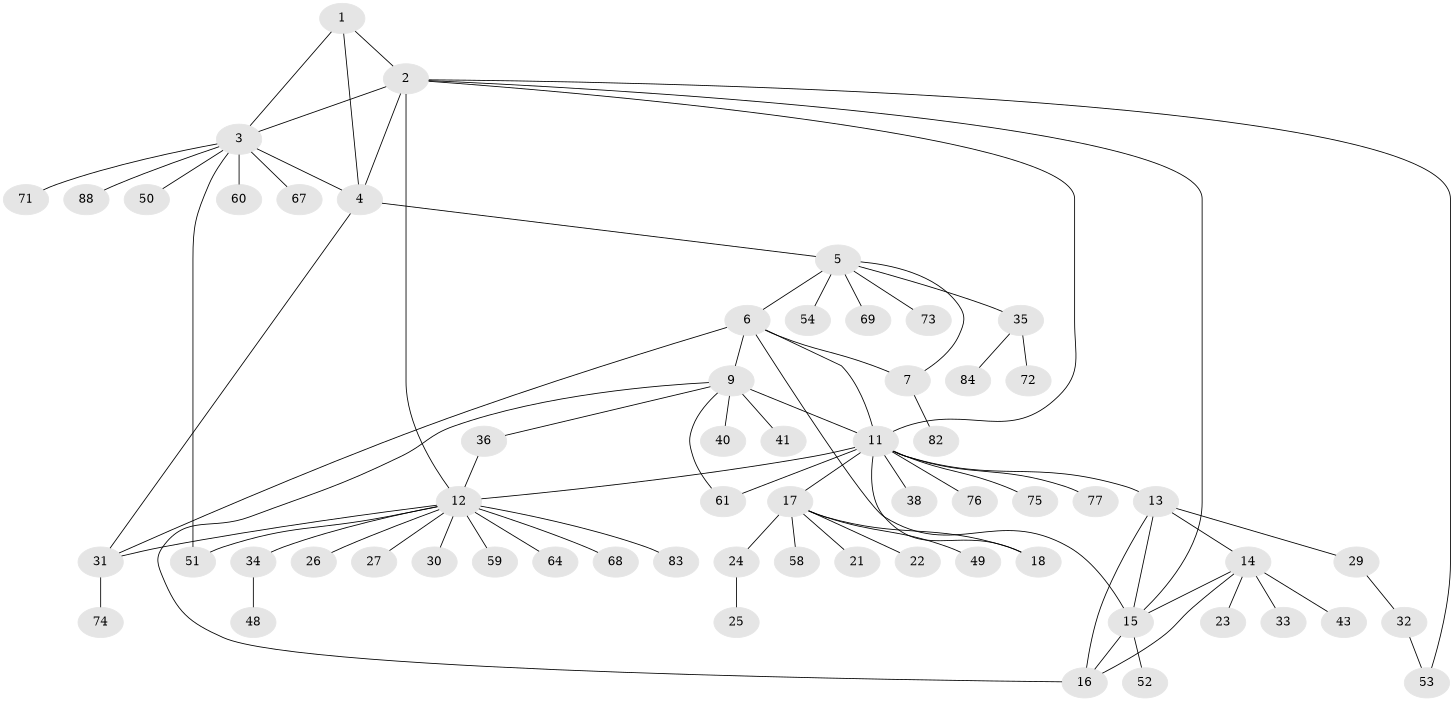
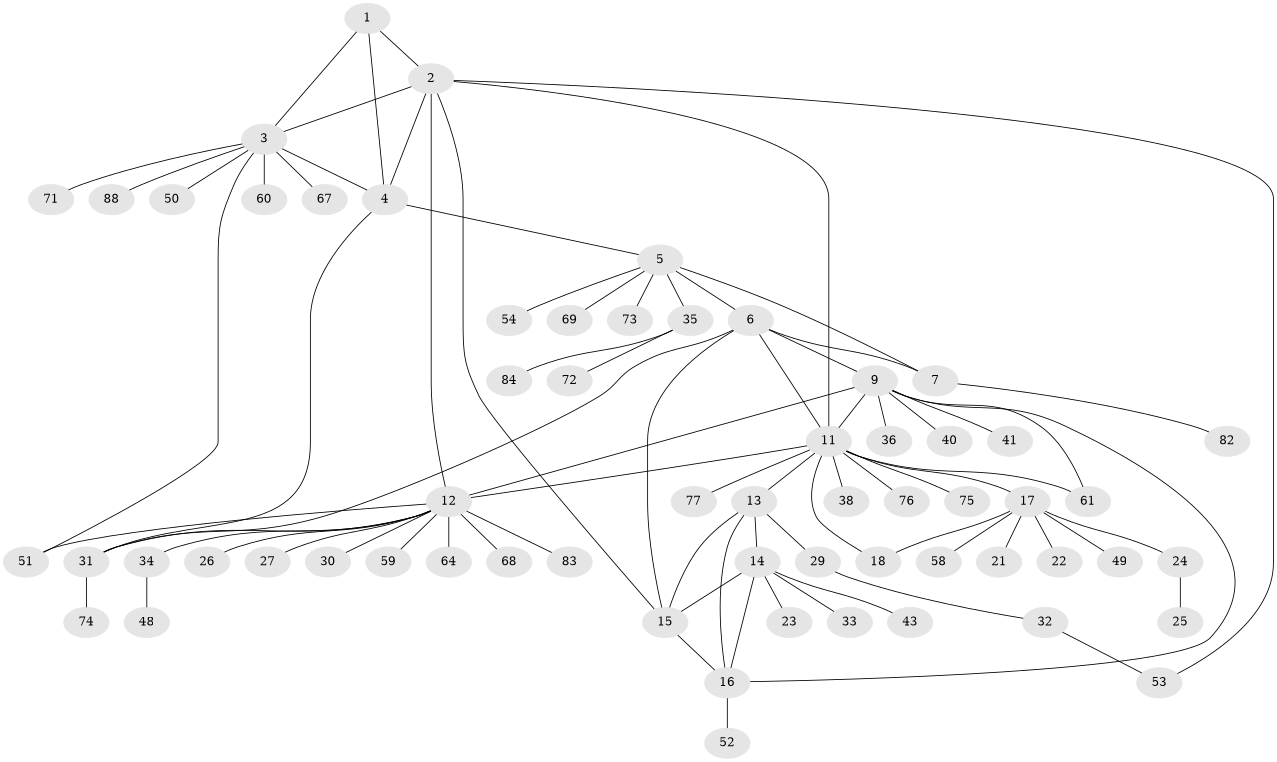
(471, 472) -> (662, 441)
(1137, 647) -> (727, 713)
